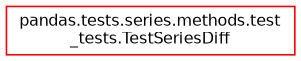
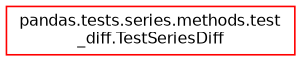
(151, 31) -> (151, 31)
